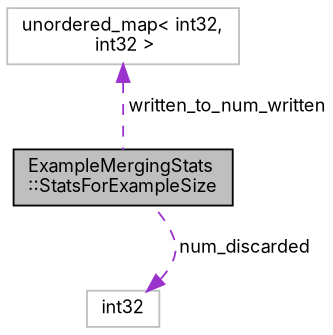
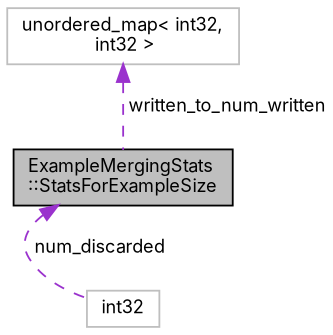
(175, 241) -> (35, 267)
